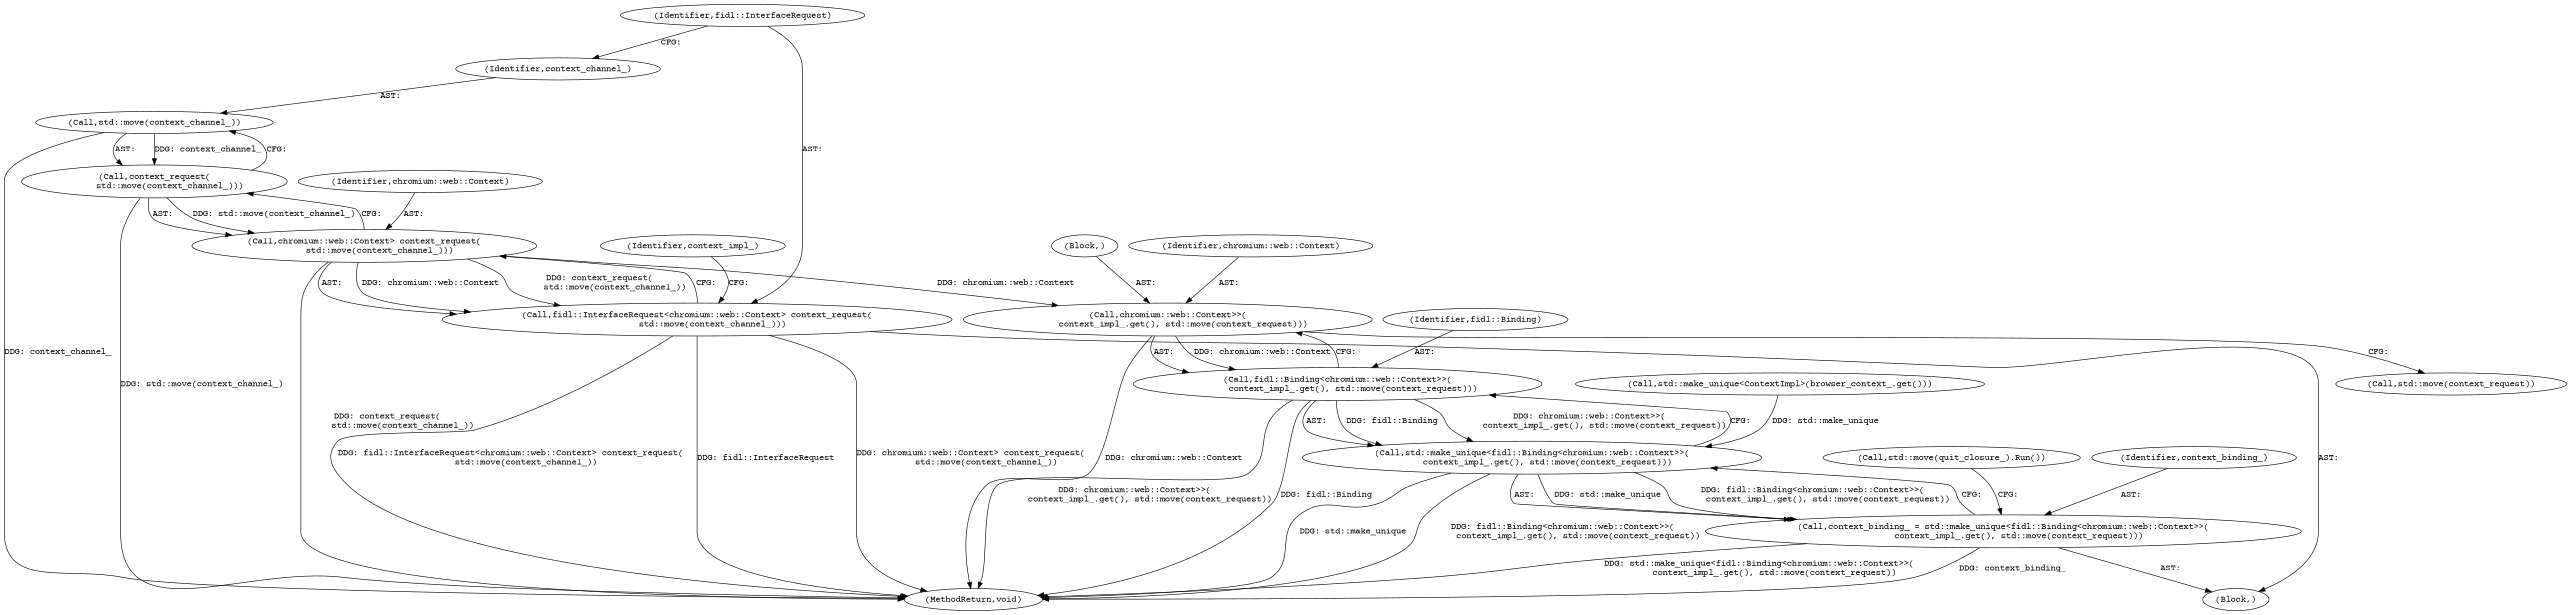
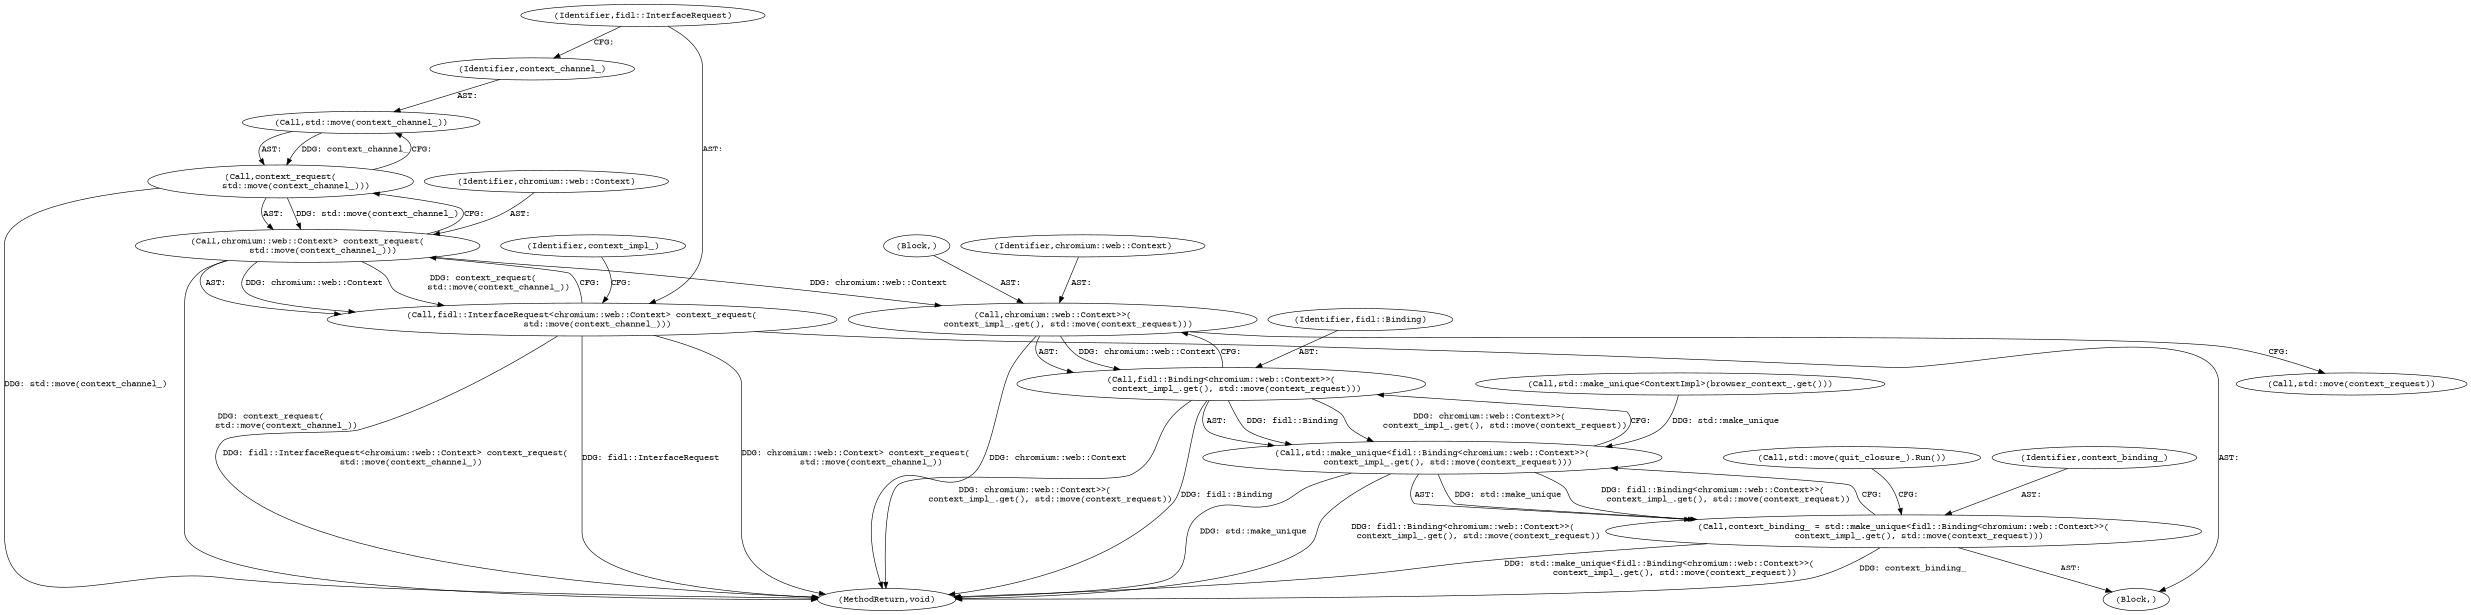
(171, 583) -> none
